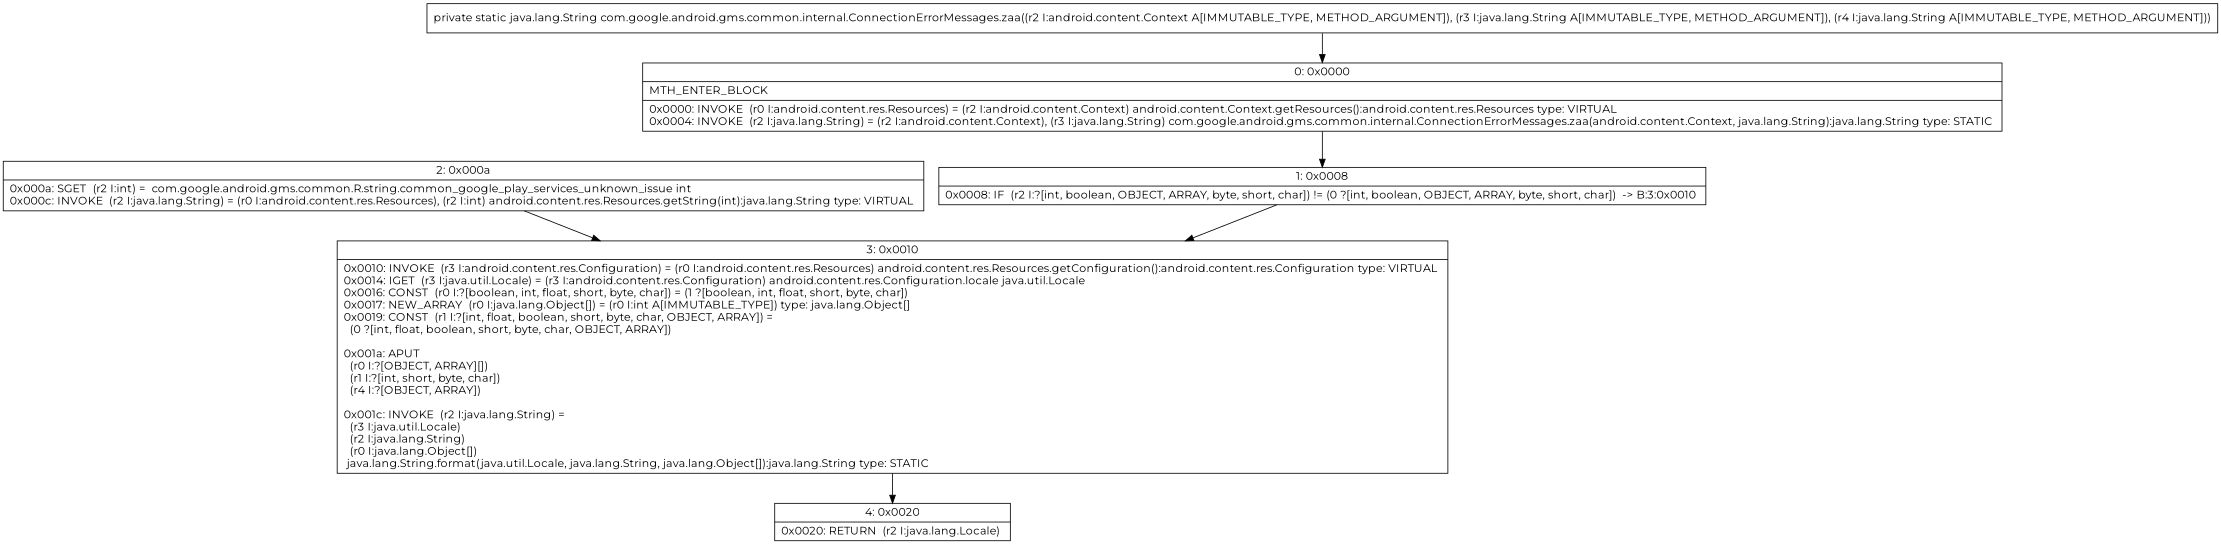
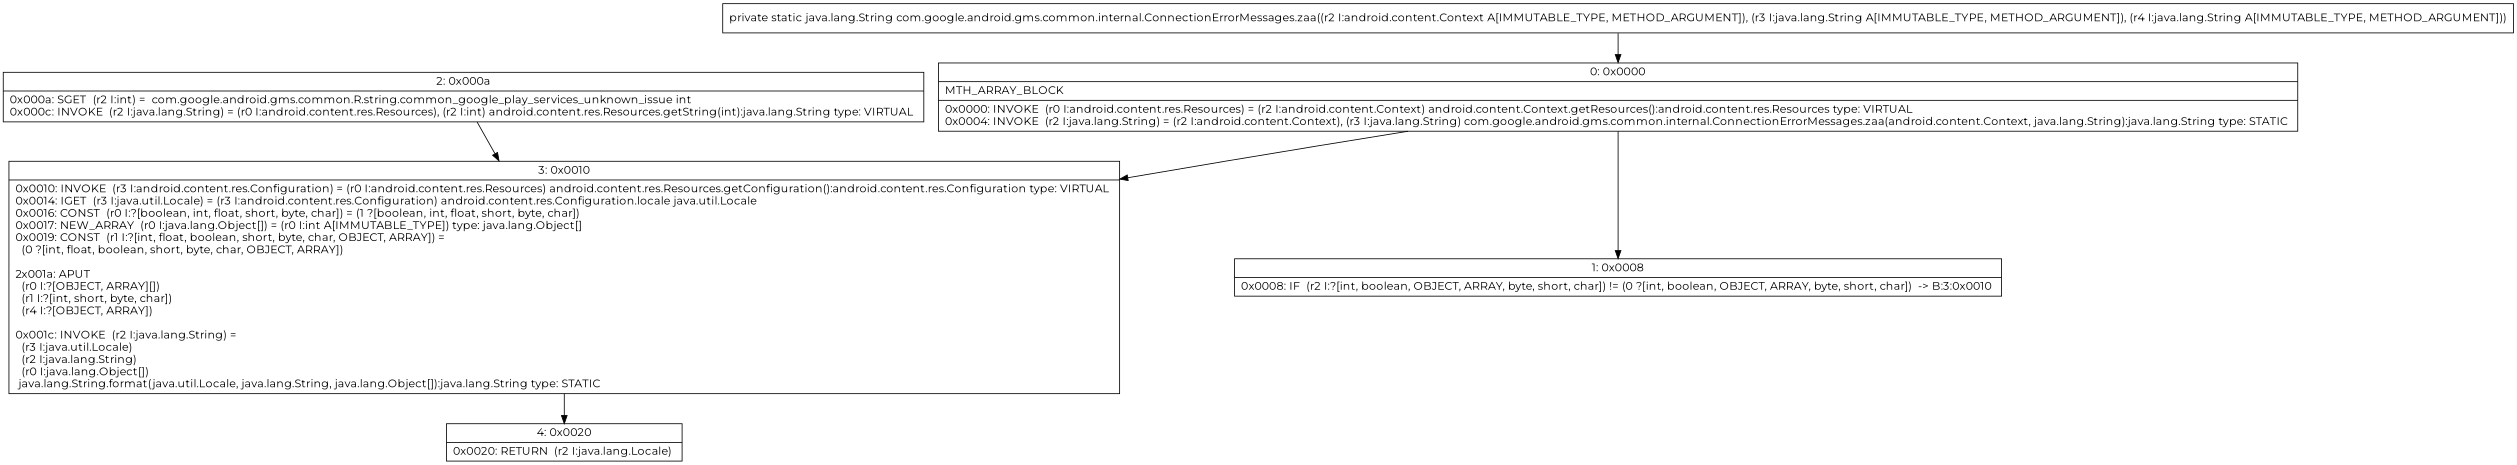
(709, 91) -> (1005, 91)
(1235, 221) -> (1268, 154)
(385, 354) -> (56, 274)
